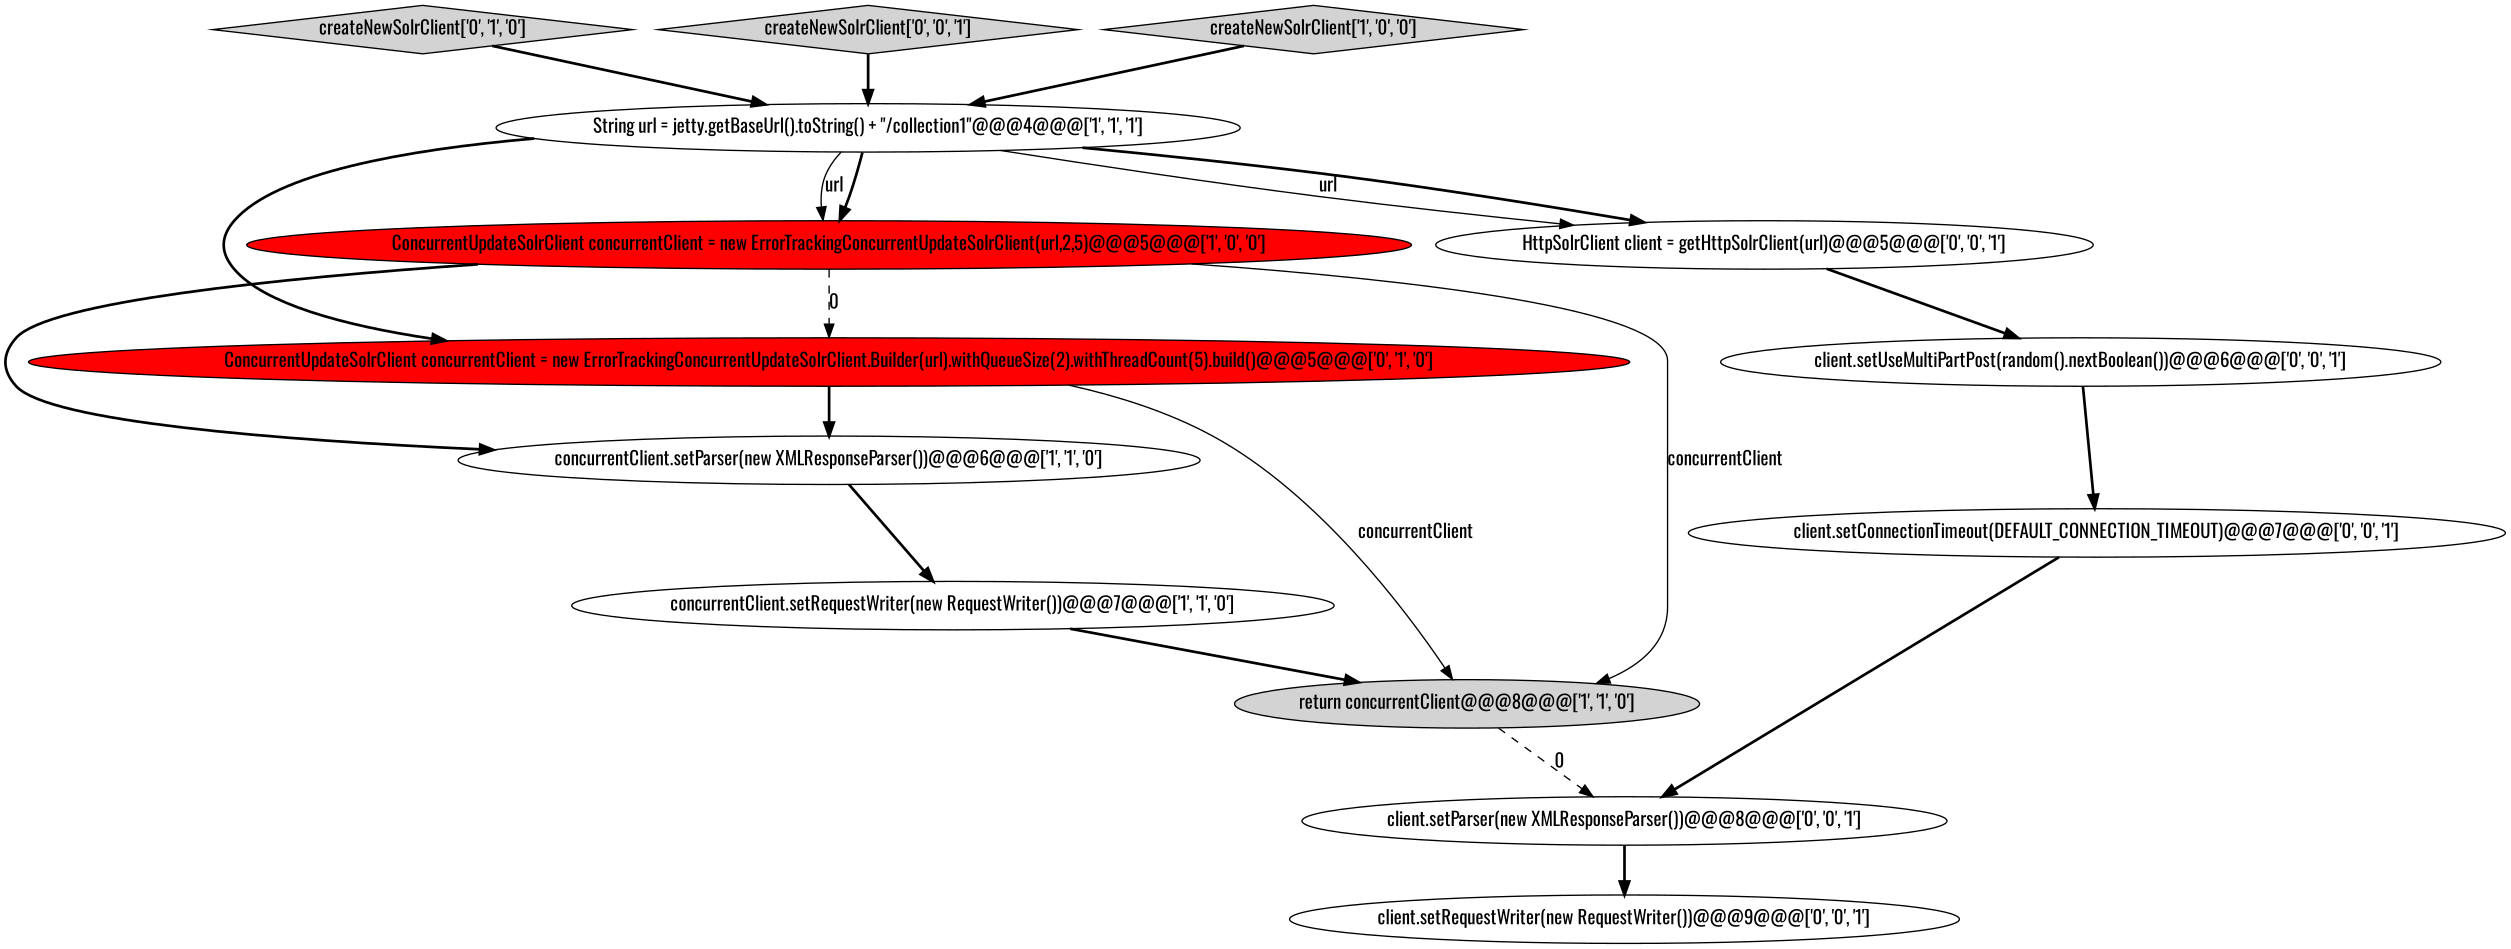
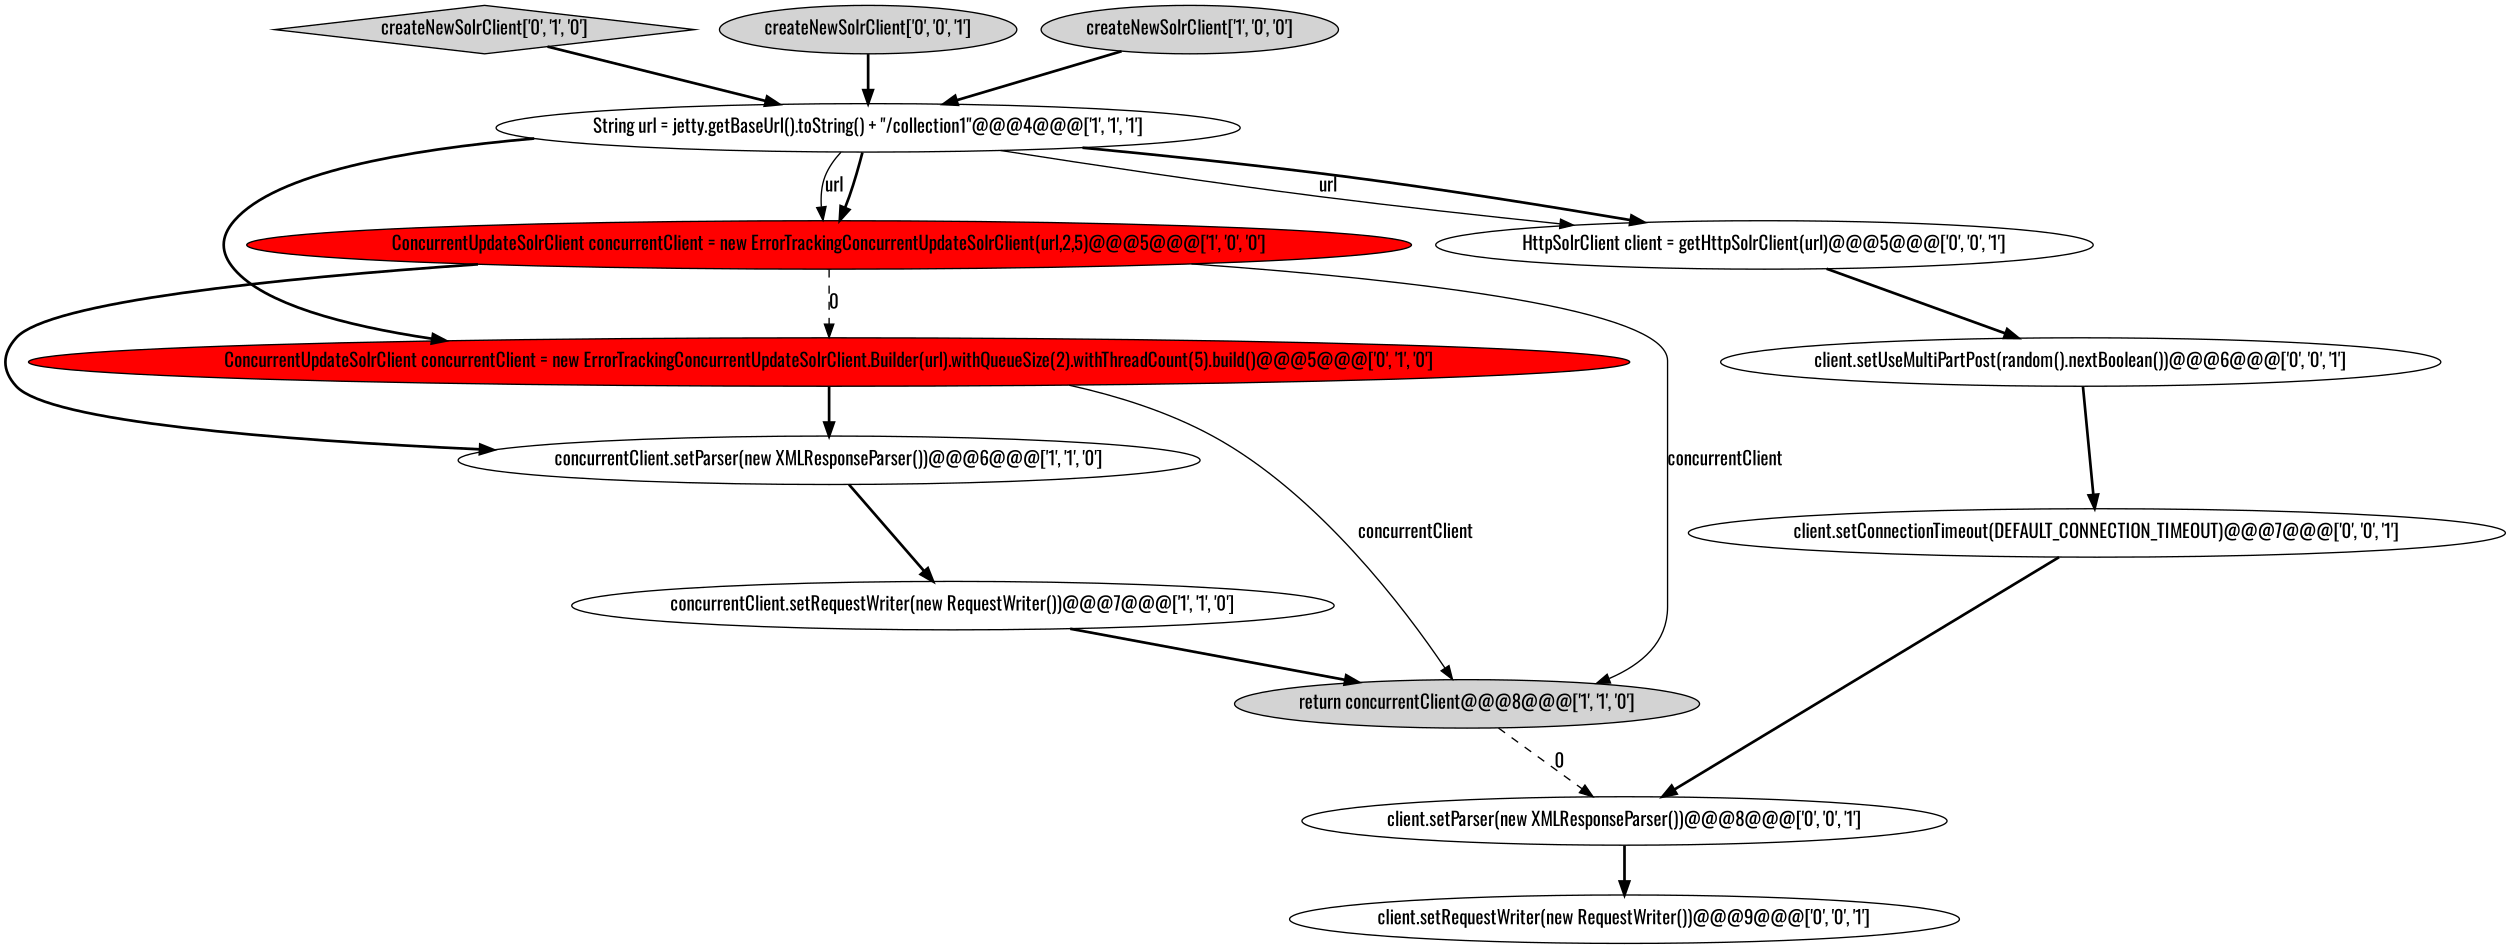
(868, 30) -> (868, 30)
(1314, 30) -> (1190, 30)
